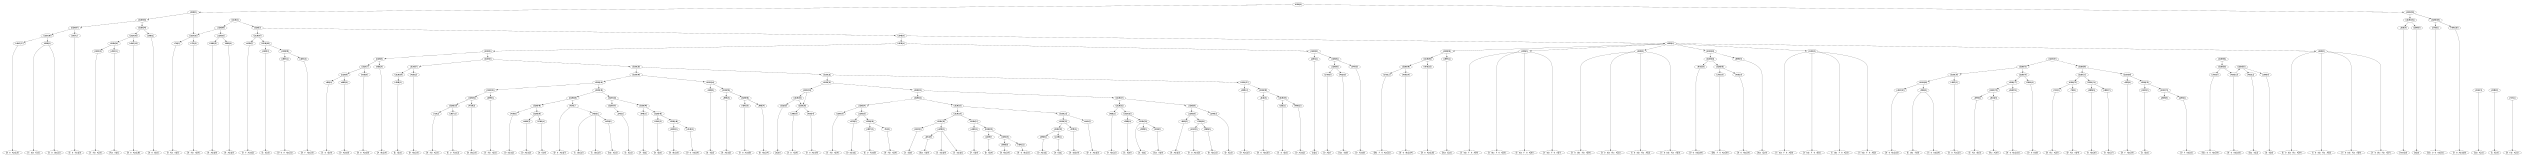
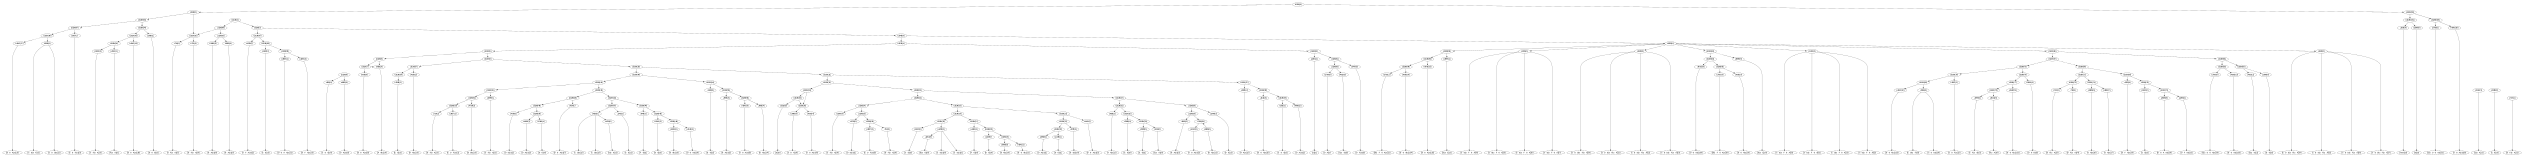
none -> (2052, 51)
(355, 71) -> (372, 67)
(2237, 71) -> (2231, 63)
(584, 110) -> (604, 110)
(1203, 125) -> (1205, 126)
(1136, 136) -> (1143, 140)
none -> (2164, 153)
